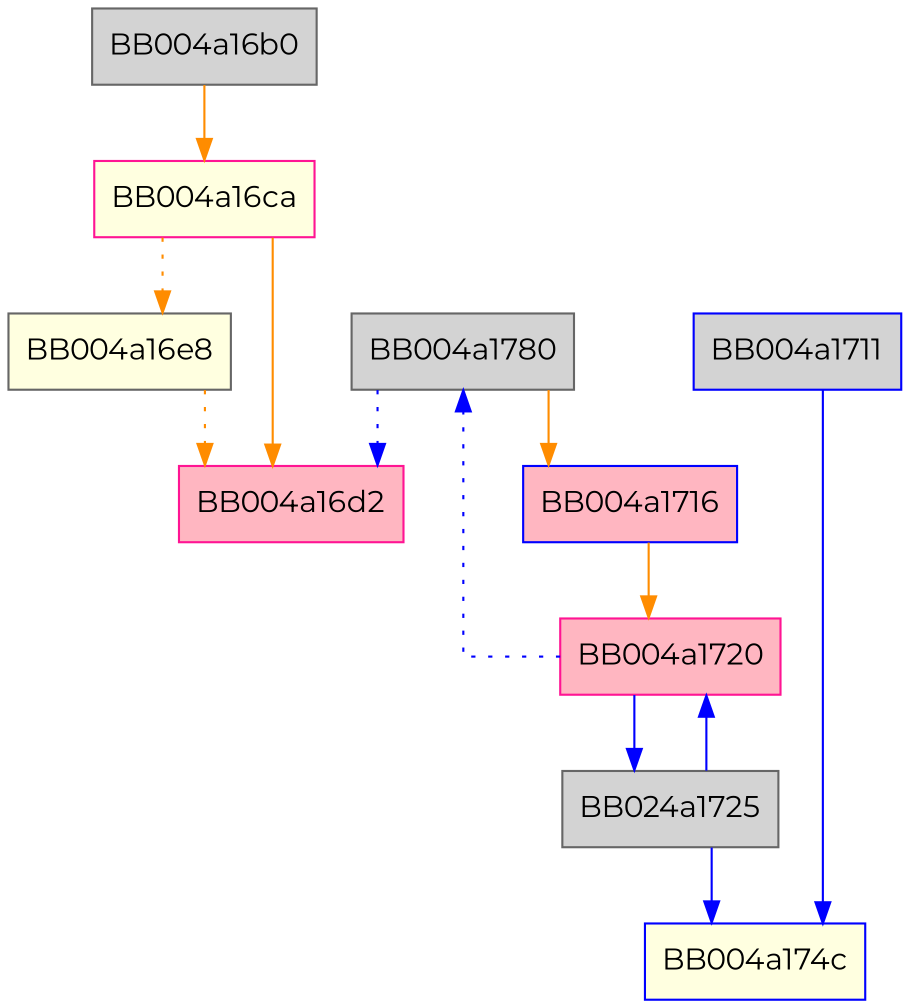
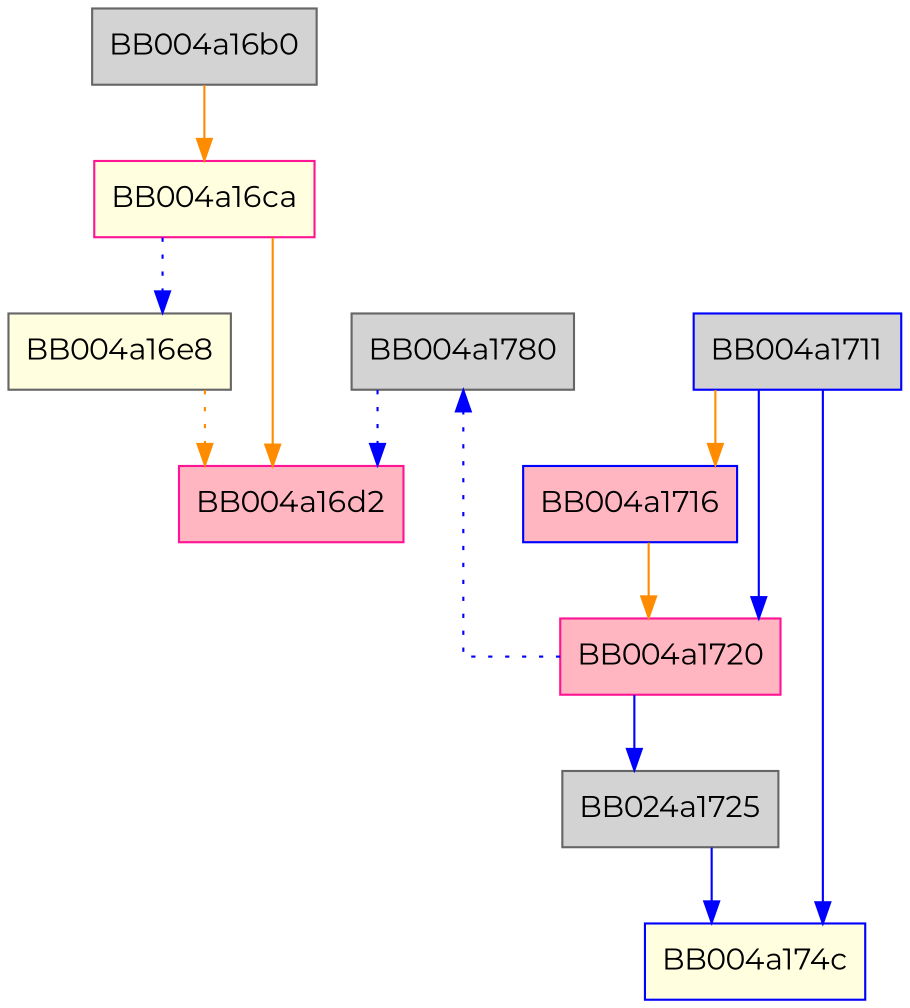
(163, 265) -> (163, 265)
(549, 417) -> (715, 417)
(706, 744) -> (759, 494)
